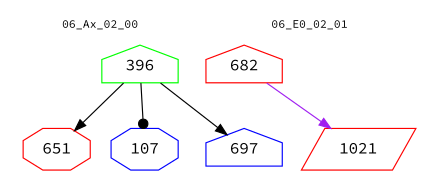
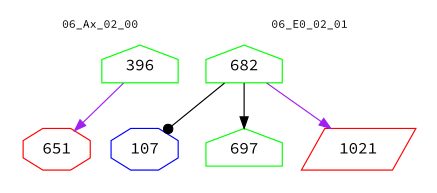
(244, 66) -> (244, 66)
(179, 98) -> (244, 100)
(142, 101) -> (205, 99)
(103, 103) -> (103, 103)
(244, 149) -> (244, 149)
